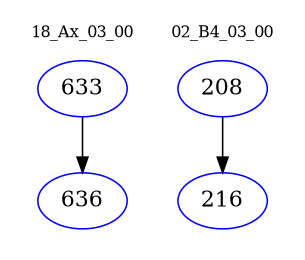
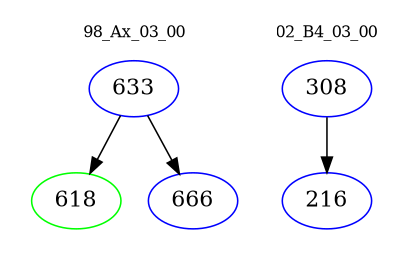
(83, 33) -> (135, 33)
(223, 89) -> (327, 89)
none -> (76, 201)
(83, 201) -> (193, 201)
